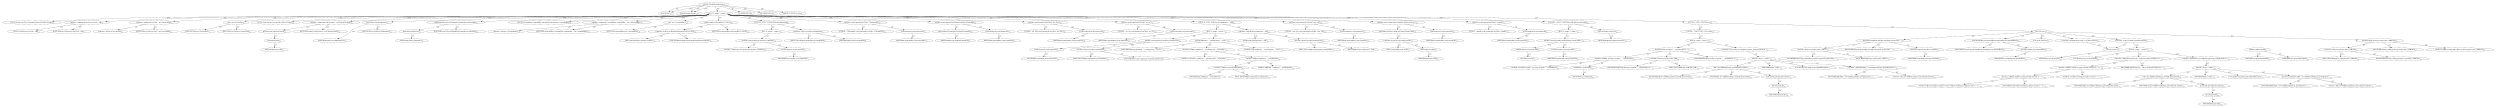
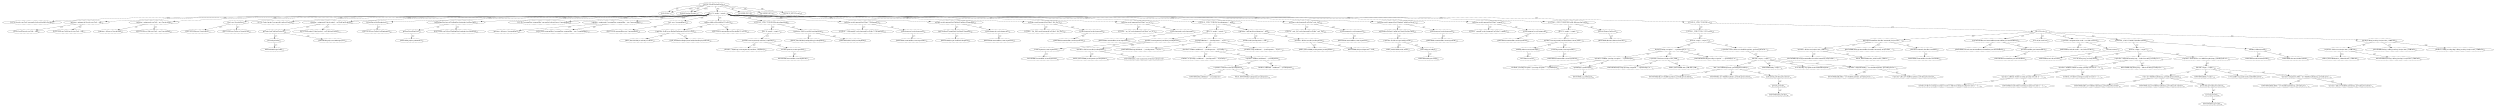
(353, 30) -> (303, 36)
(2123, 45) -> (2197, 45)
none -> (2077, 50)
